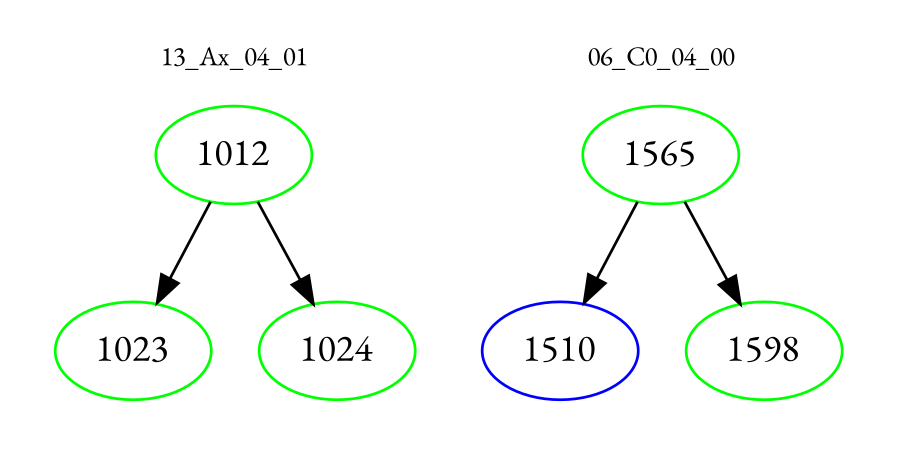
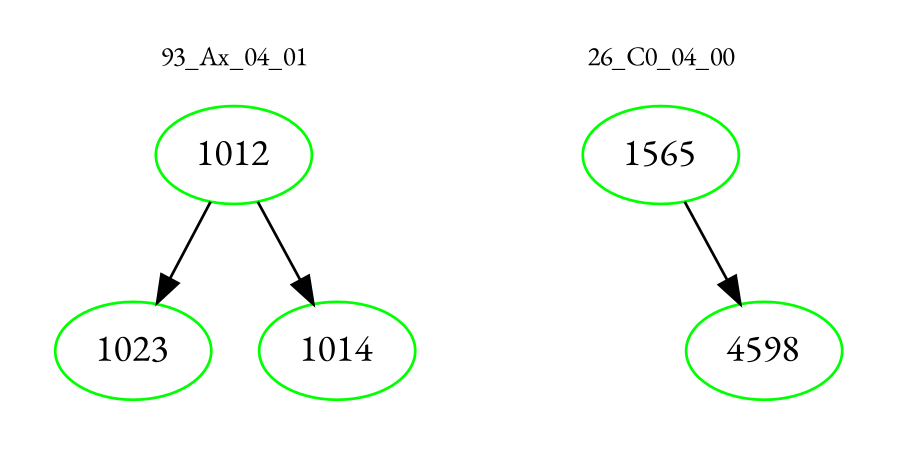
(235, 58) -> (235, 58)
(662, 58) -> (662, 58)
(337, 351) -> (337, 351)
(560, 351) -> none
(764, 351) -> (764, 351)
